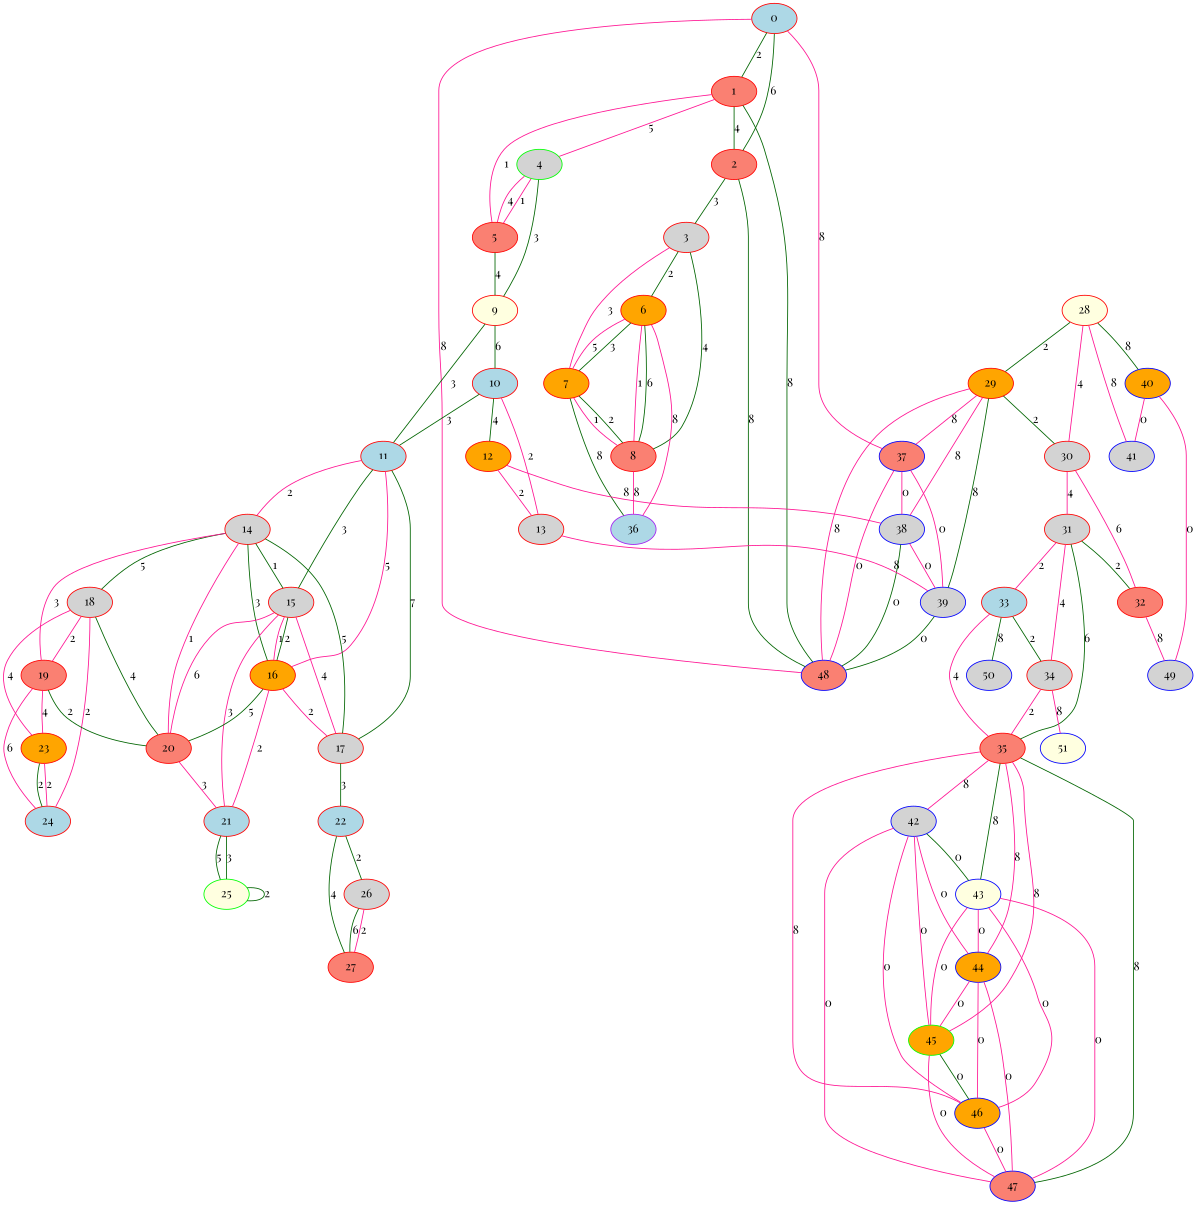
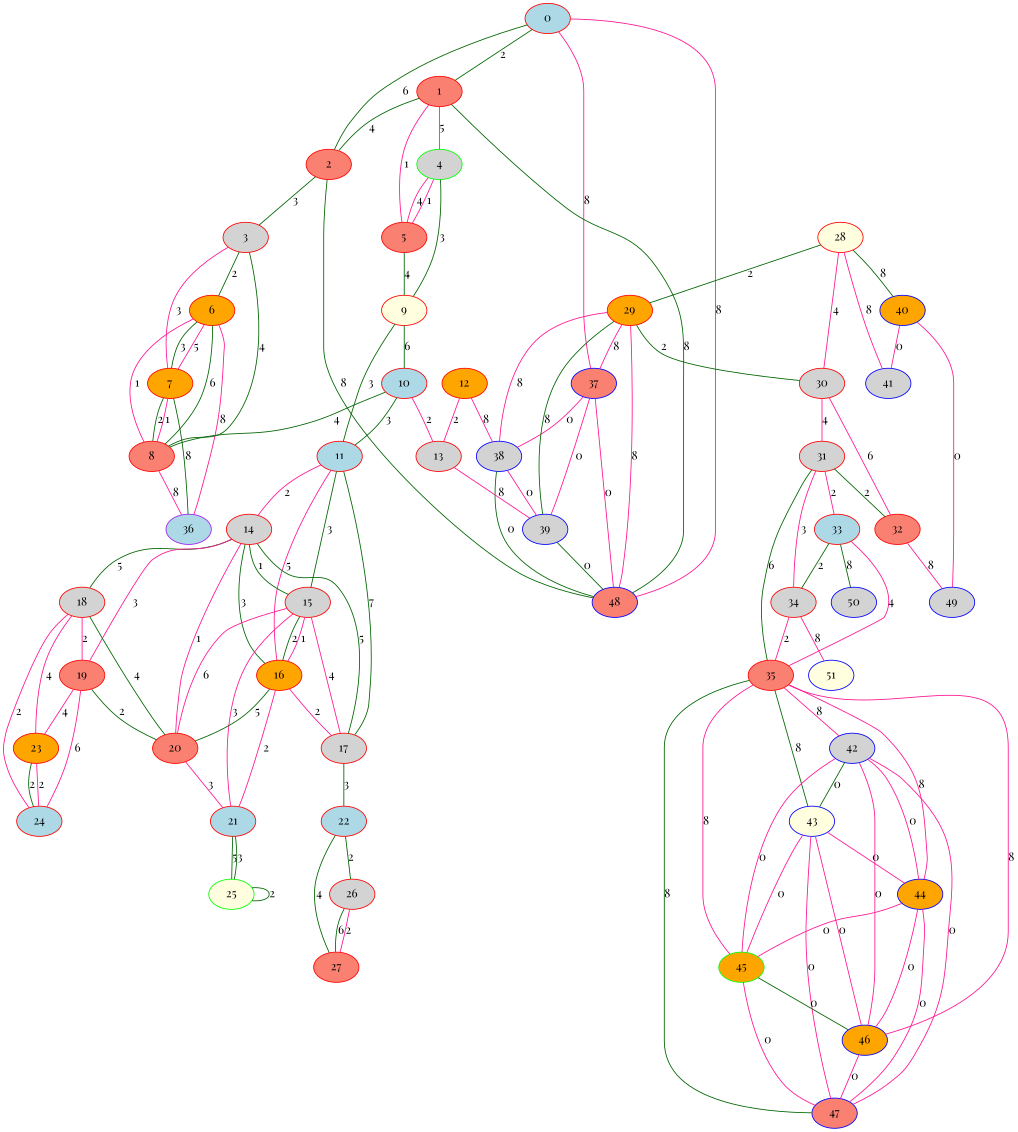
(492, 420) -> (280, 430)
(1063, 602) -> (804, 529)
